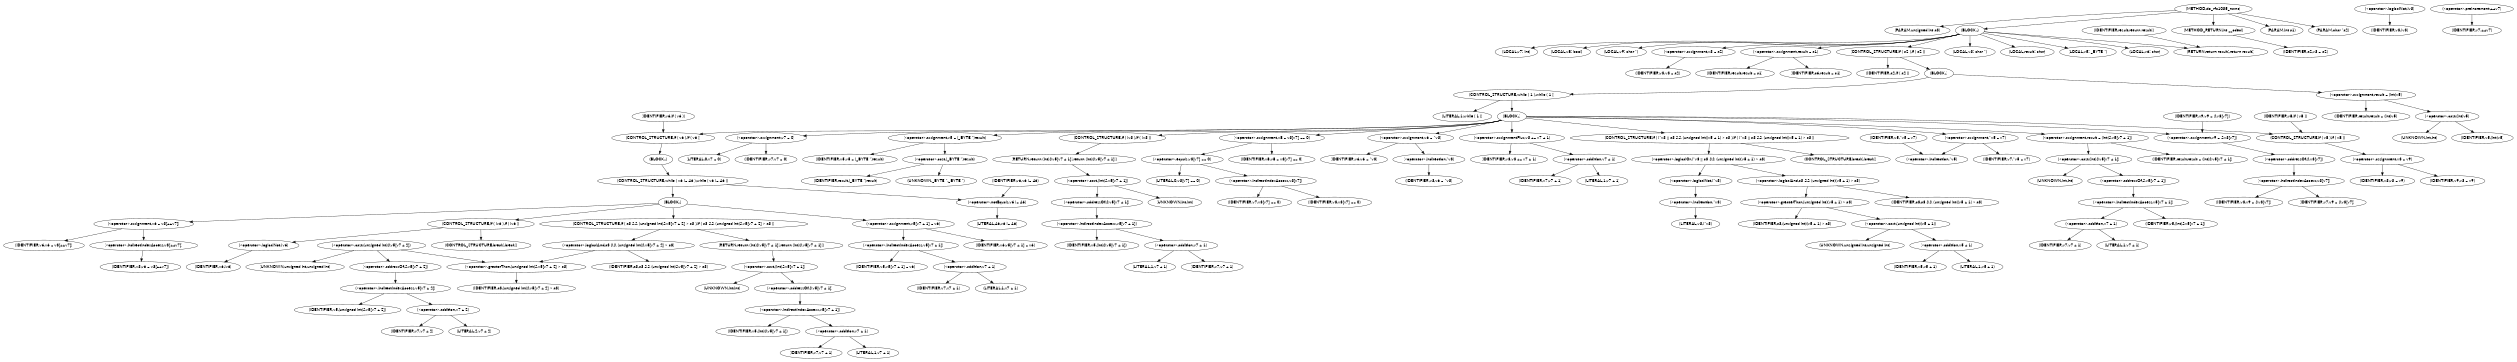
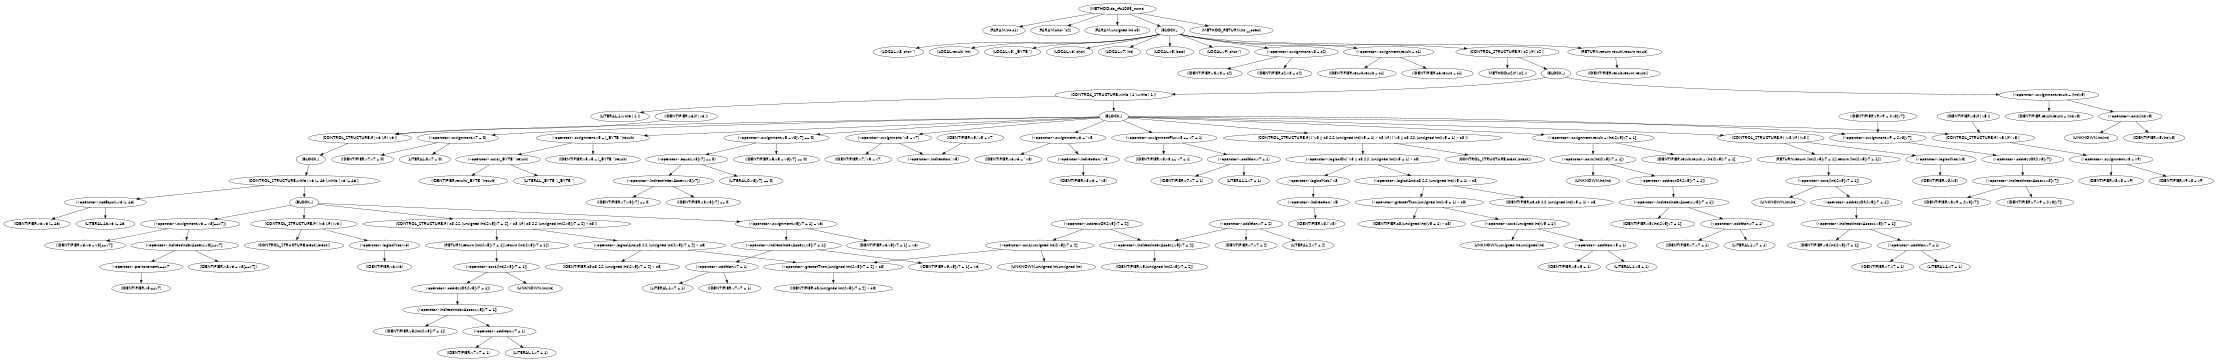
(2472, 30) -> (141, 288)
(2171, 41) -> (1616, 61)
(2259, 41) -> (1289, 61)
(2027, 52) -> (954, 52)
(1888, 73) -> (1507, 73)
none -> (1858, 149)
(936, 181) -> (549, 181)
(1007, 191) -> (72, 213)
(1696, 224) -> (1317, 224)
(382, 255) -> (1070, 234)
none -> (164, 256)
(418, 299) -> (1202, 234)
